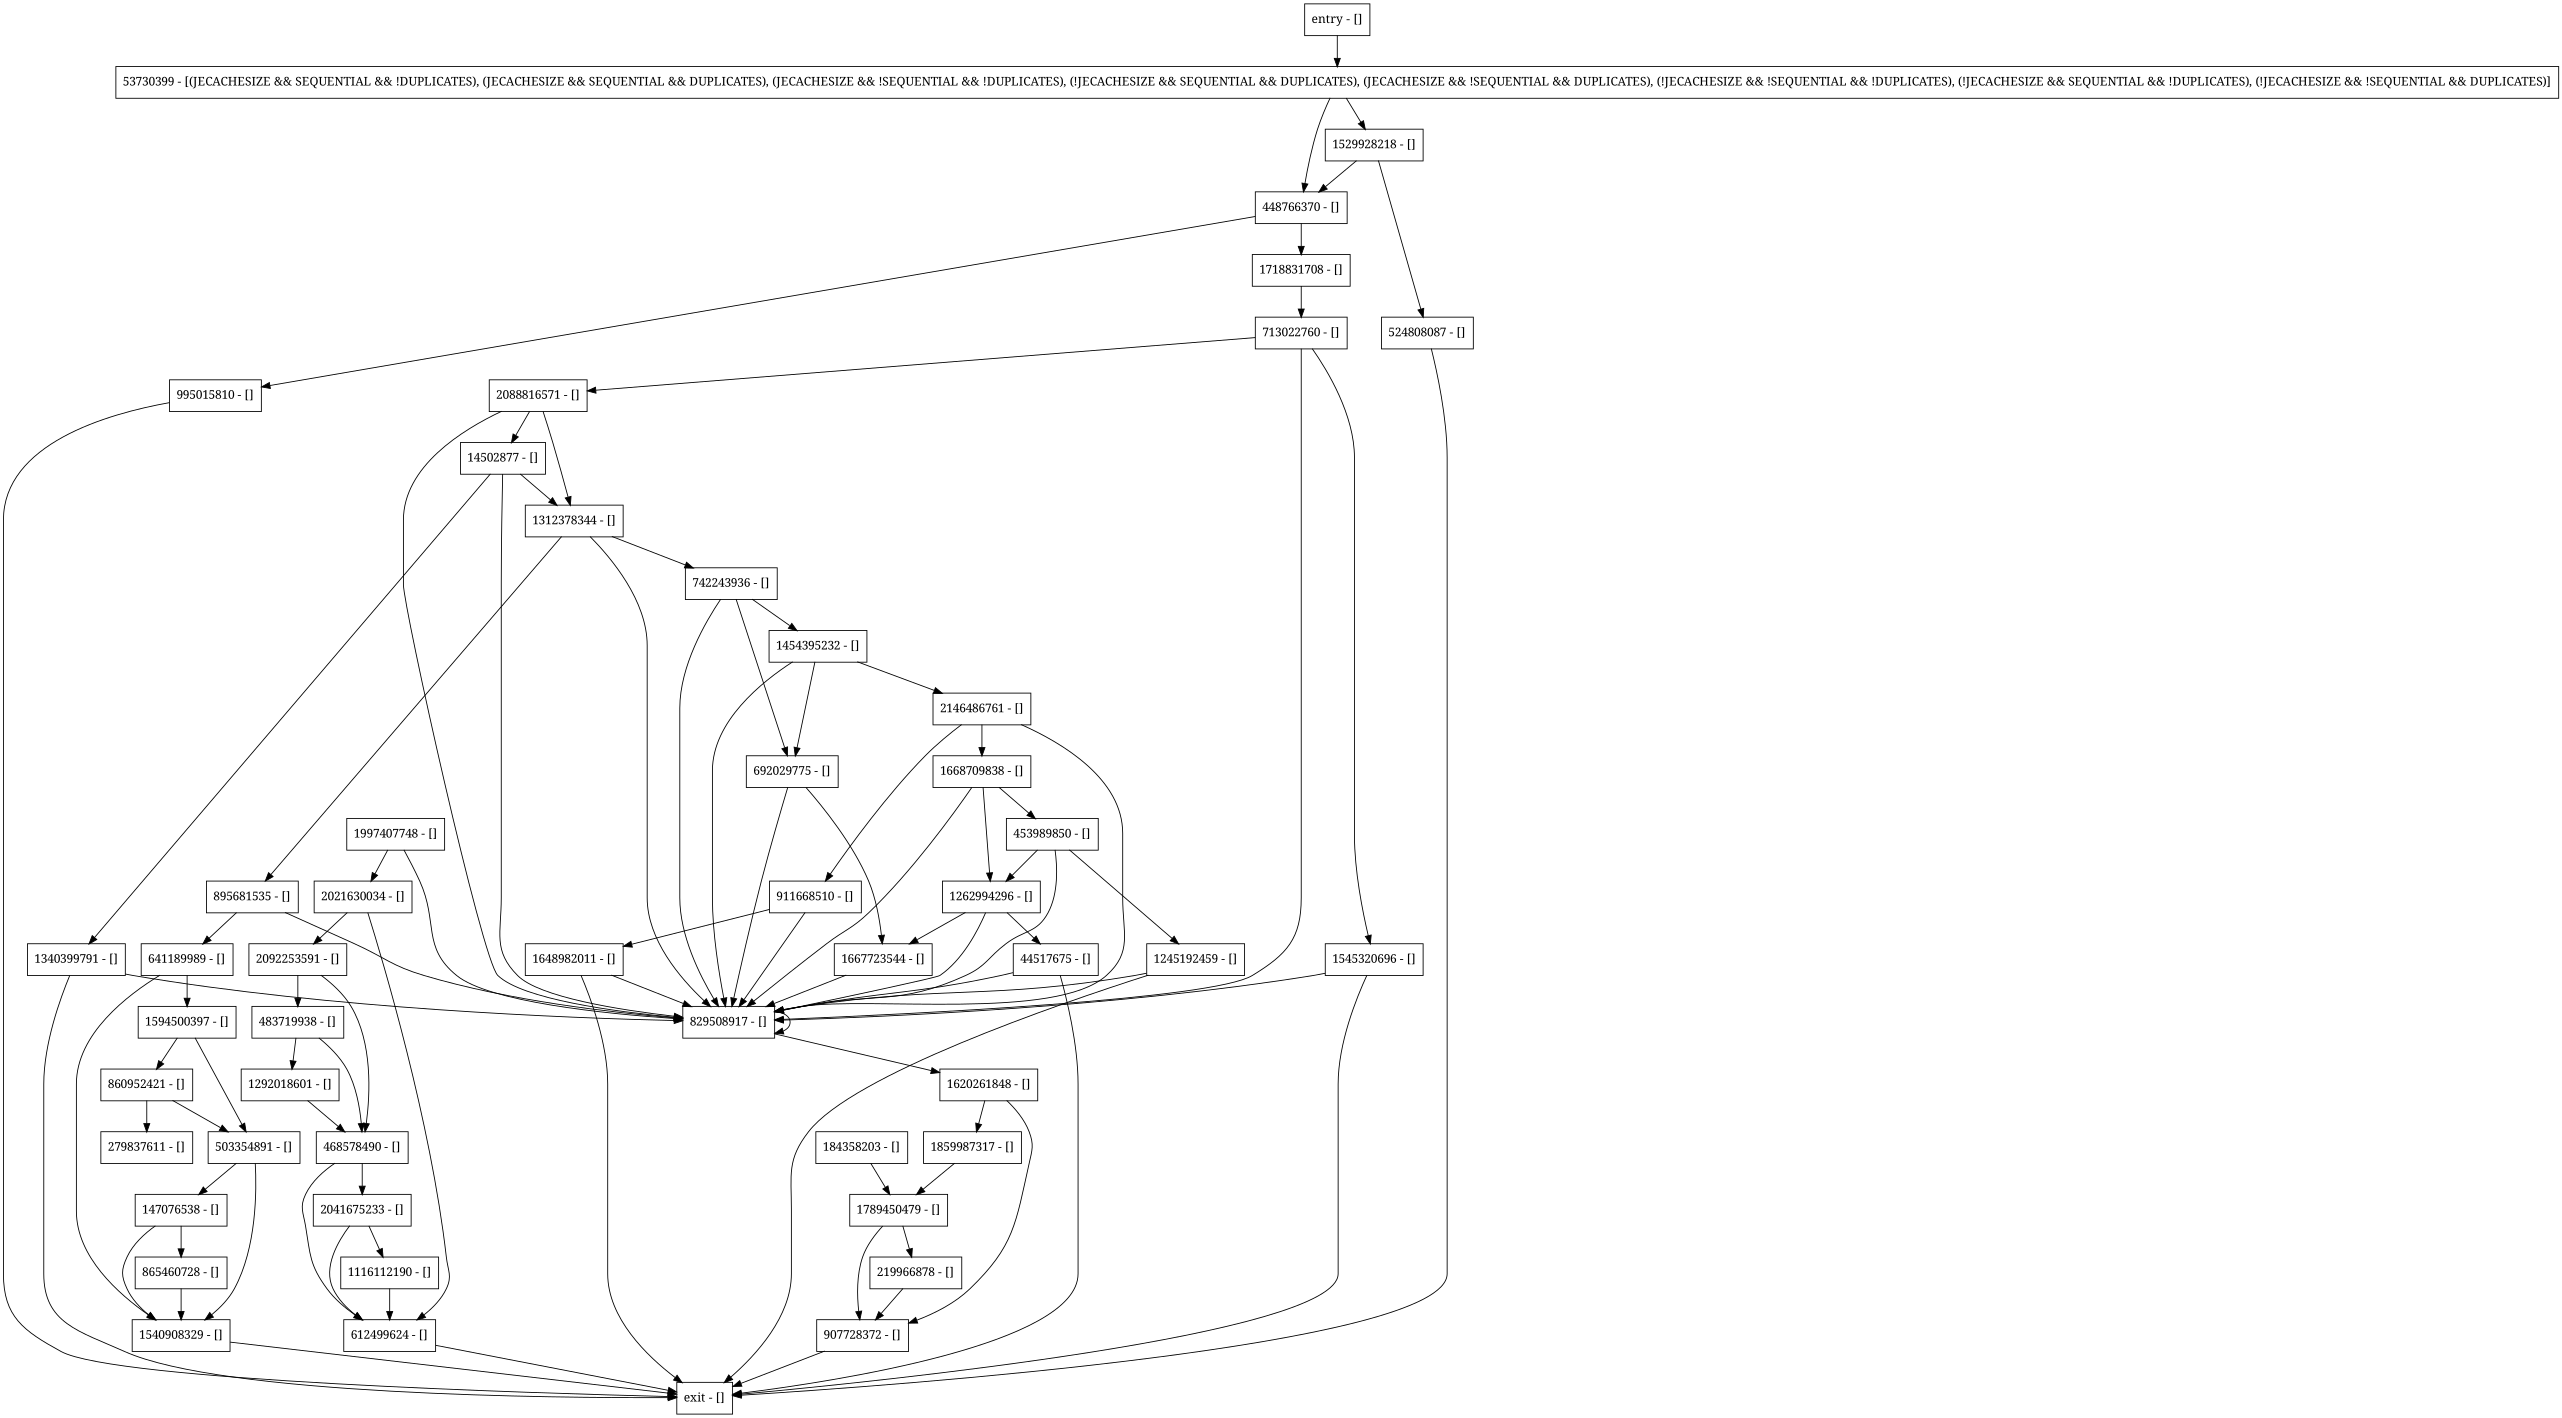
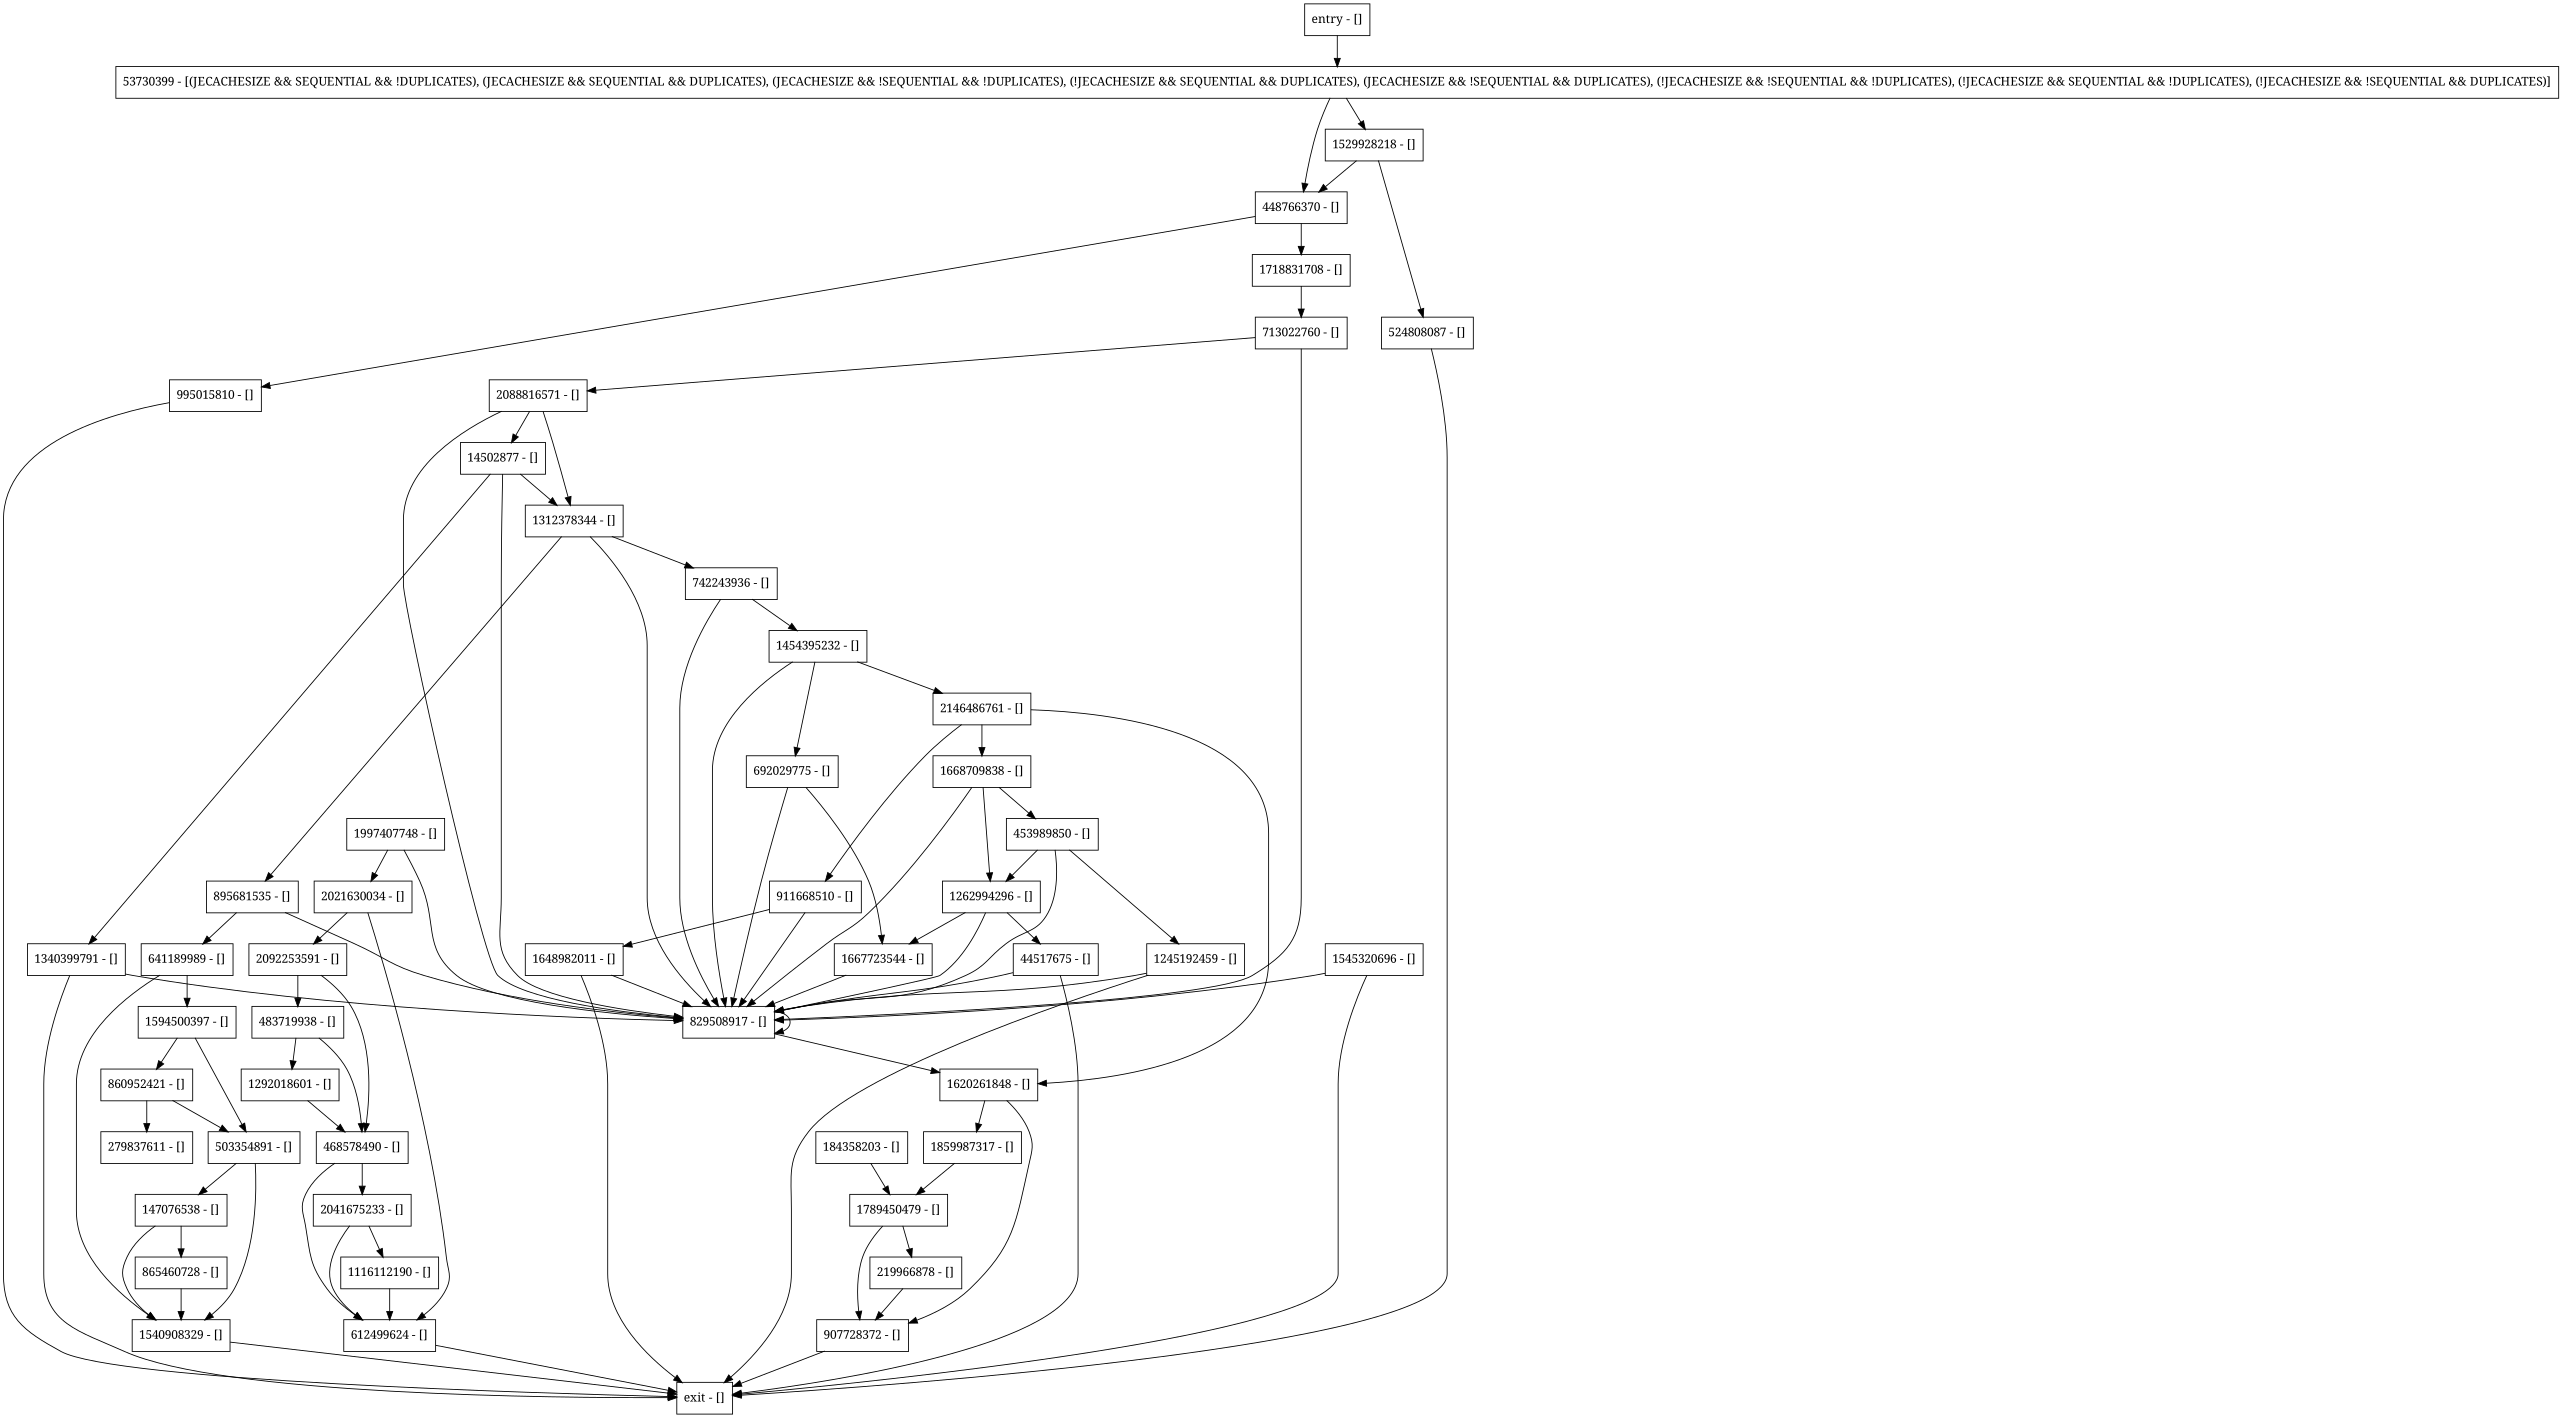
(1354, 638) -> none
(760, 673) -> none
(1109, 973) -> (1269, 889)
